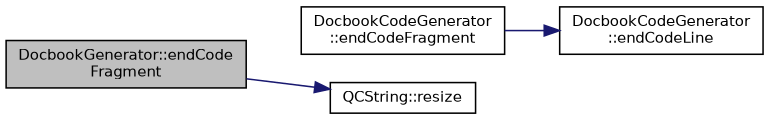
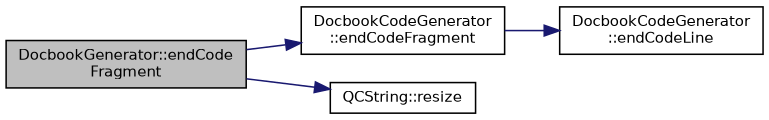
none -> (266, 47)
